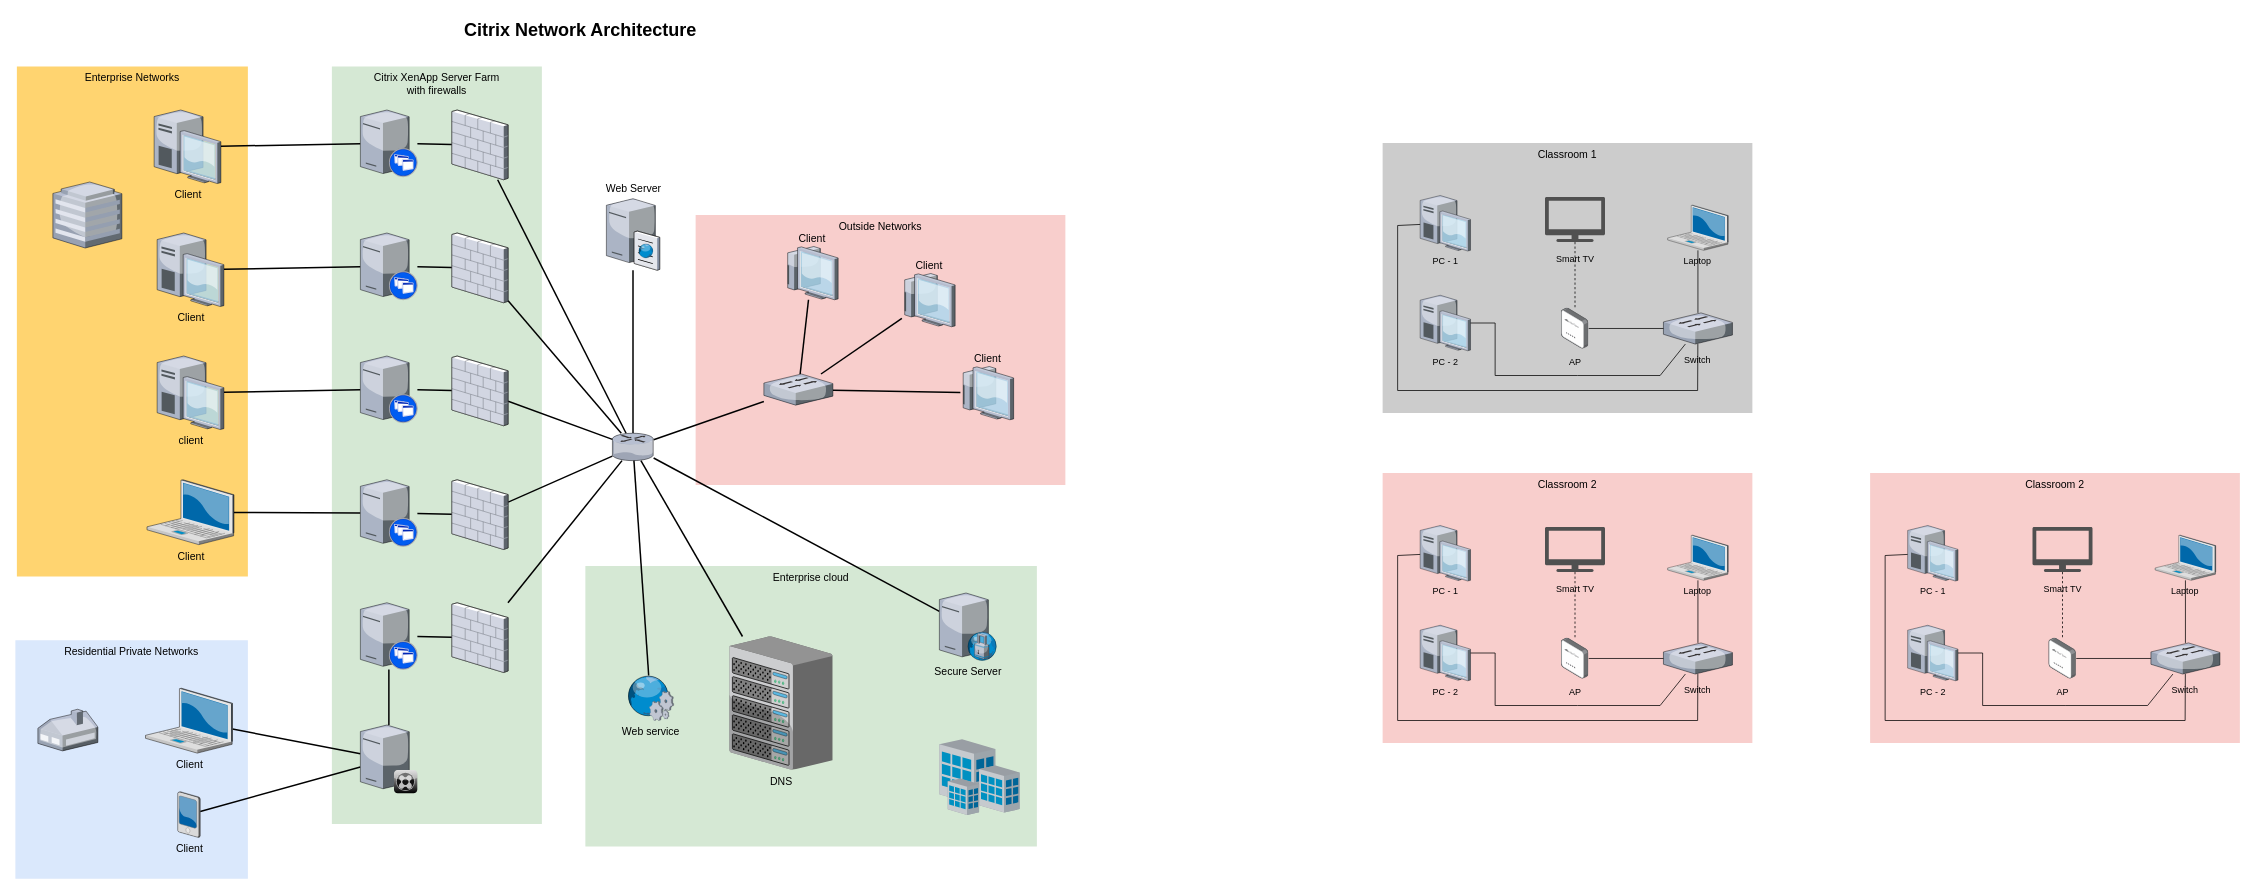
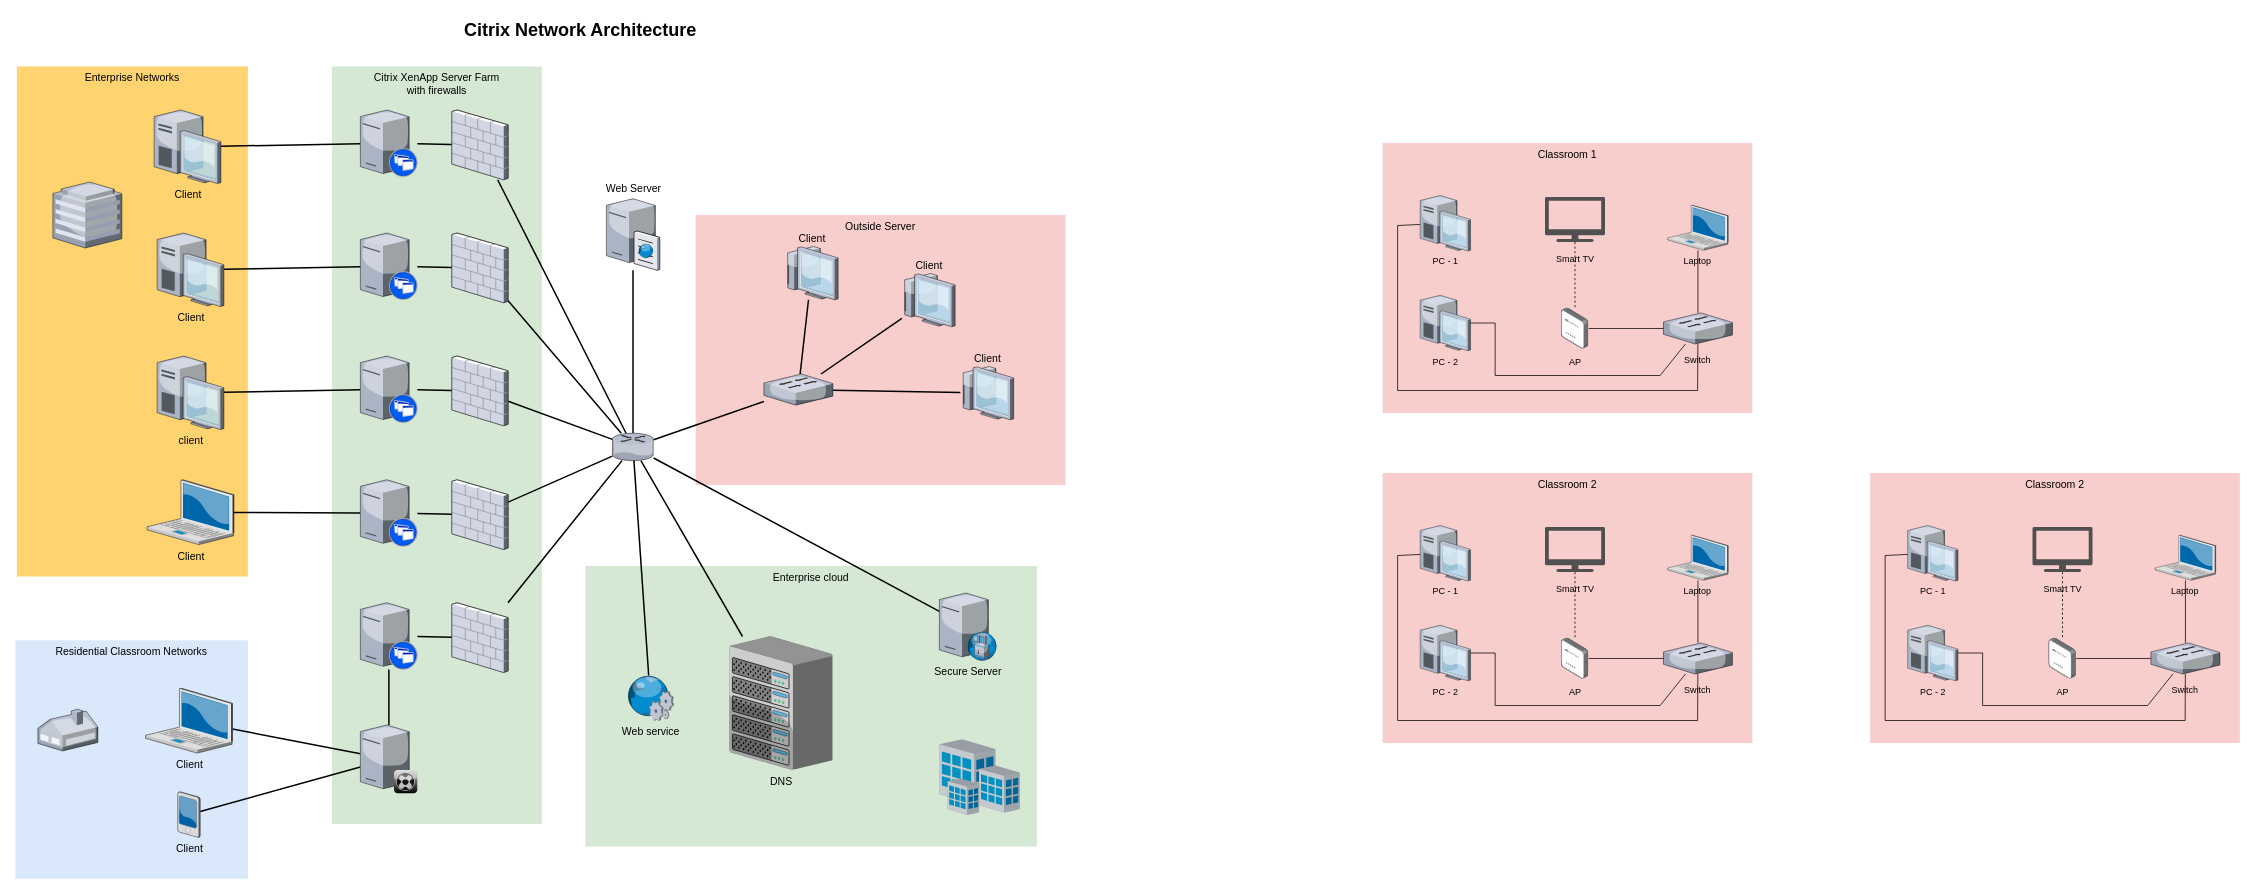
(881, 226) -> (881, 226)
(1568, 278) -> (1568, 278)
(132, 652) -> (132, 652)
